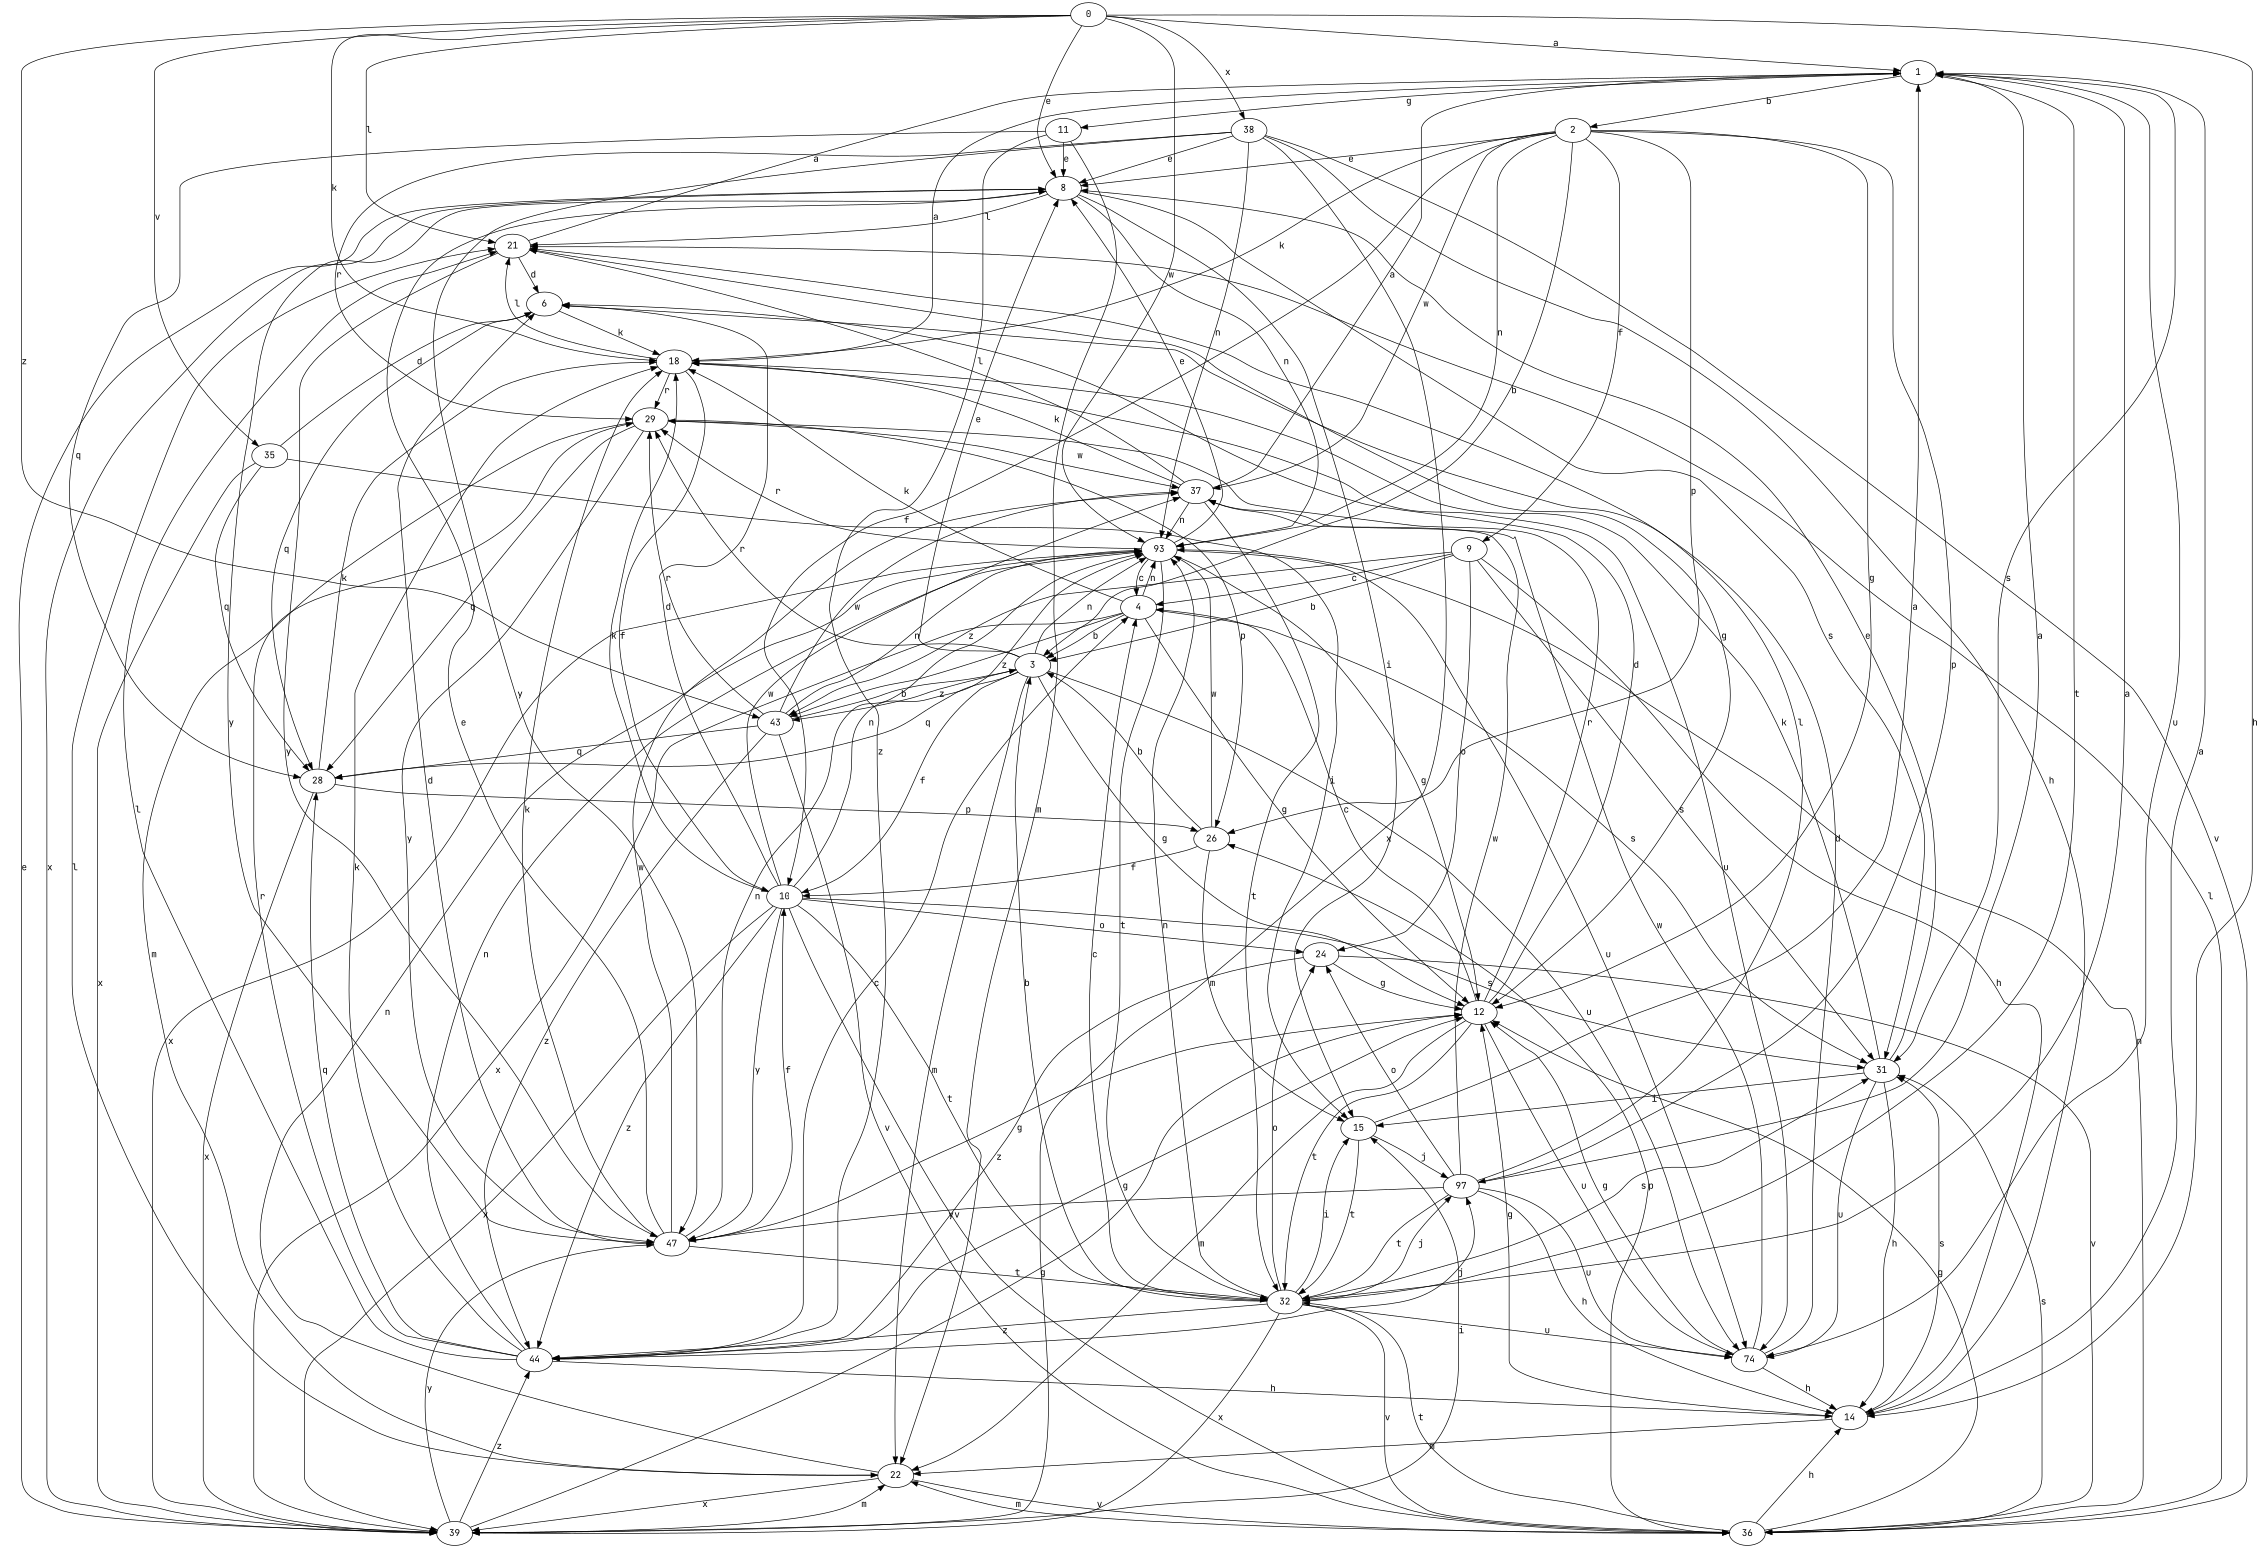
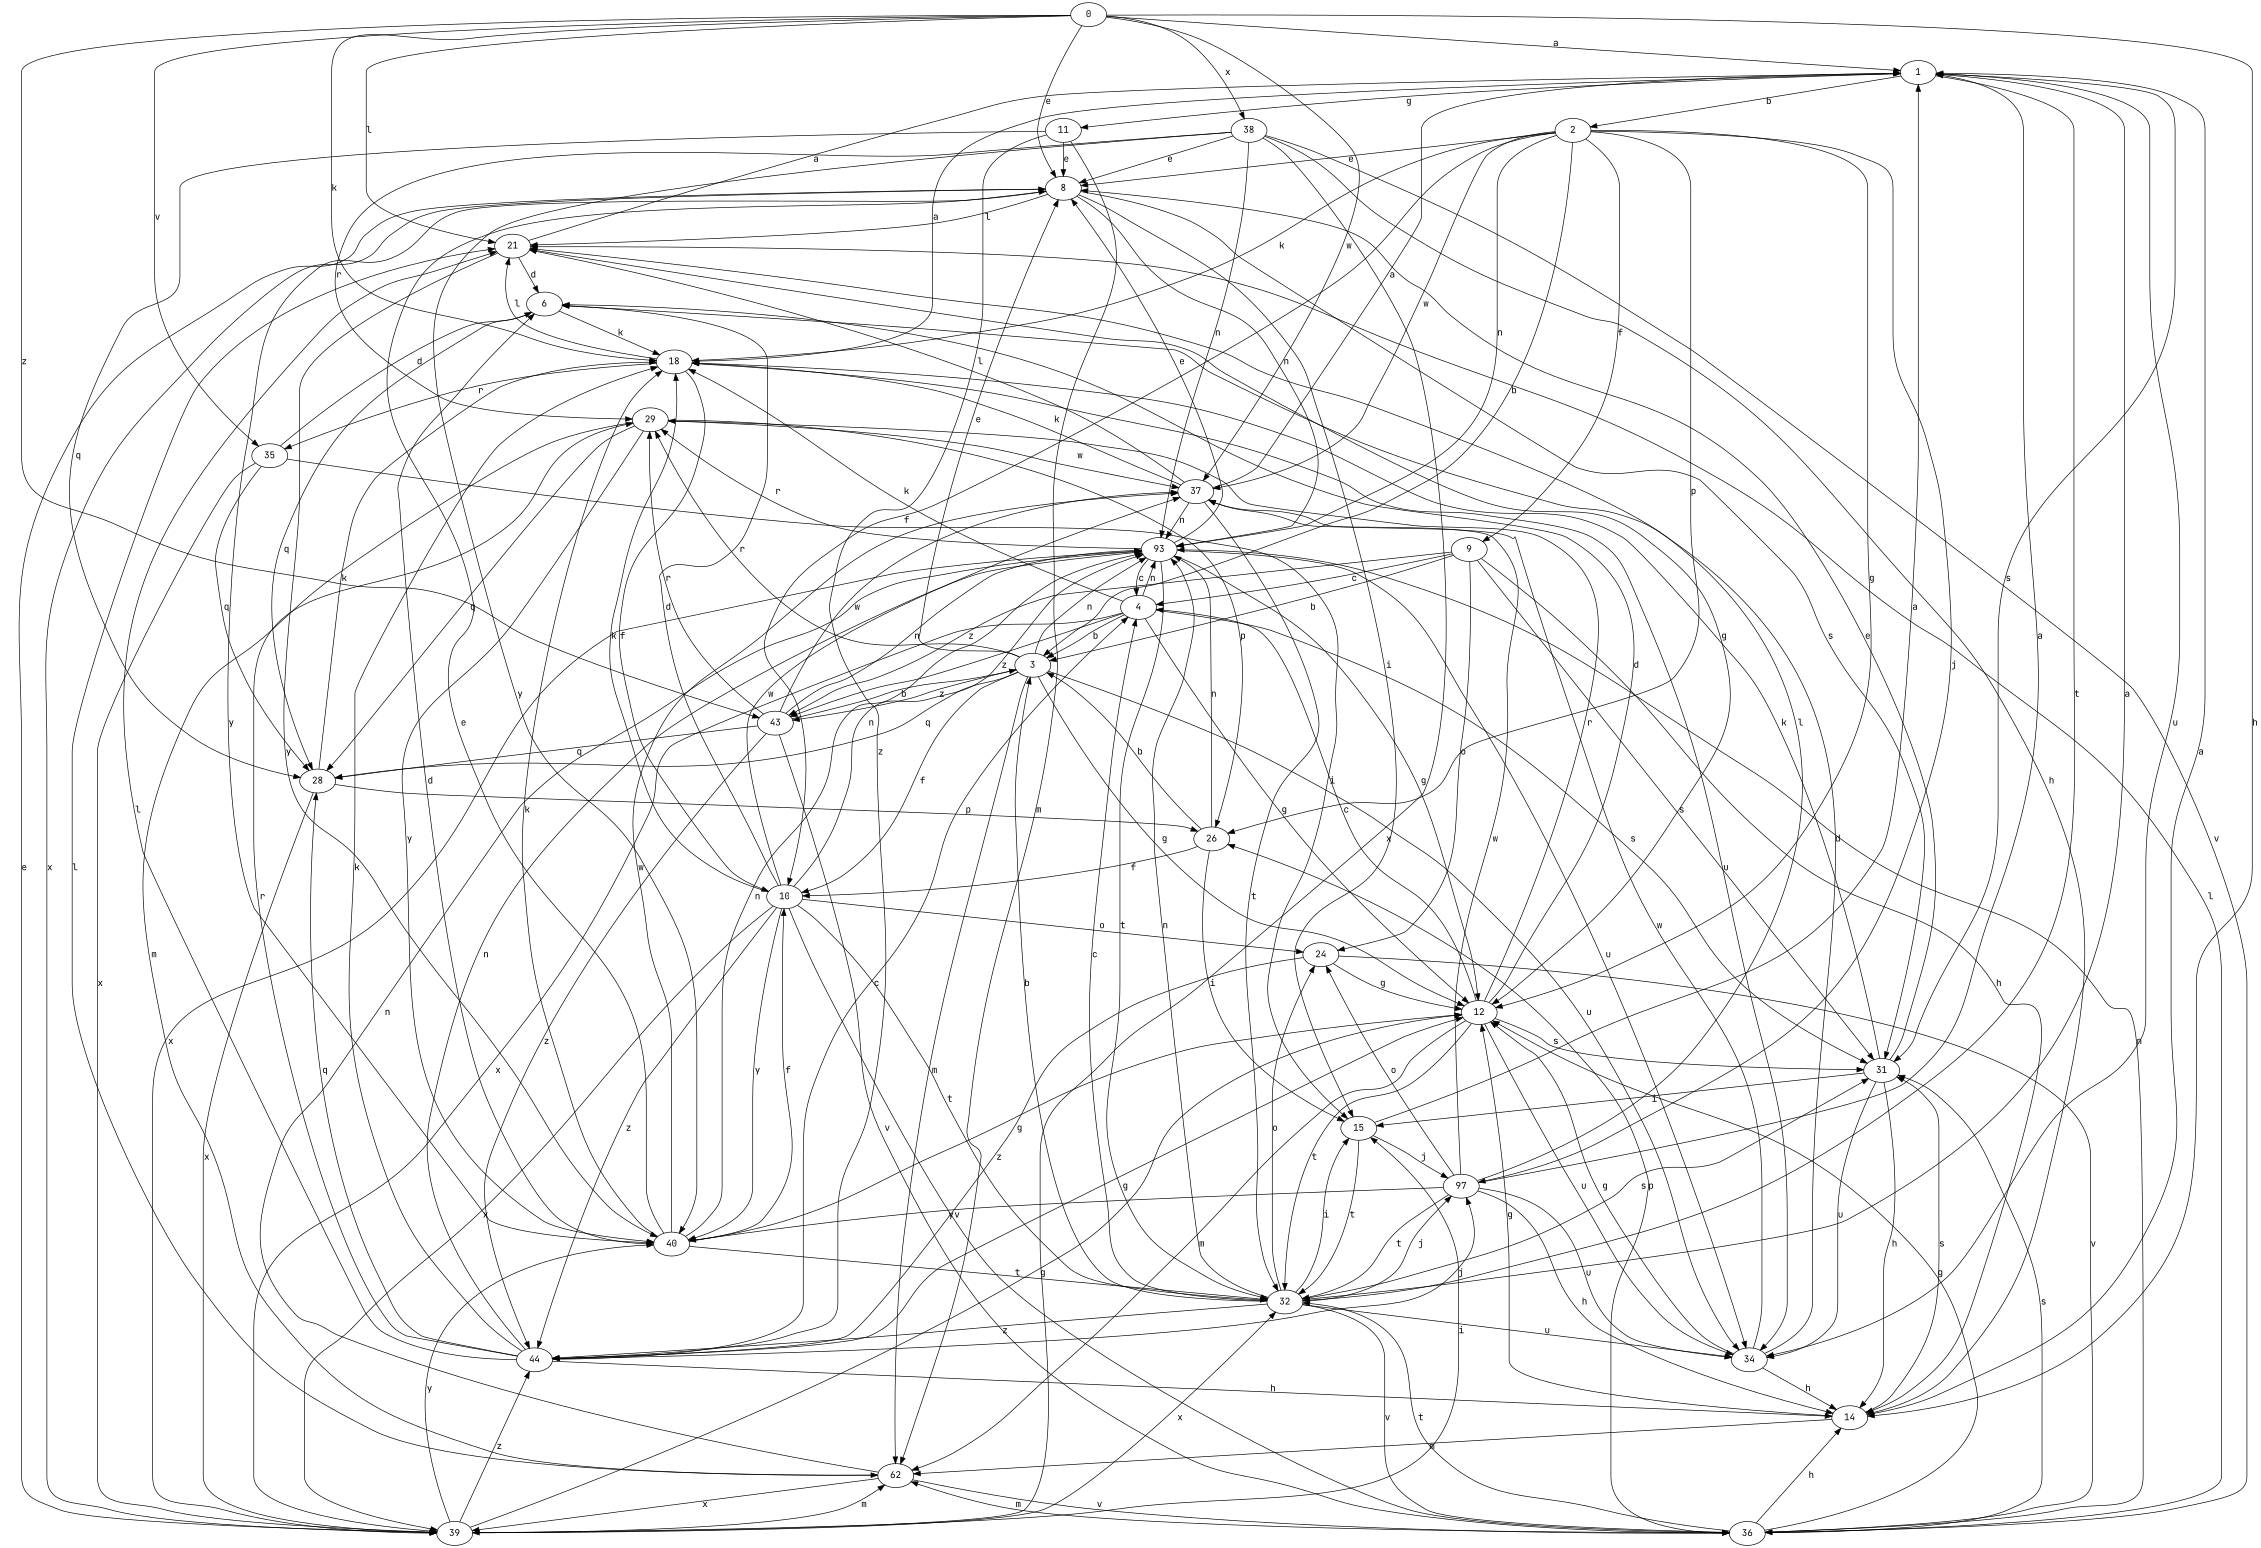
(1167, 275) -> (1355, 205)
(664, 388) -> (470, 388)
(1954, 665) -> (1954, 665)
(1214, 694) -> (1214, 694)
(1389, 954) -> (1672, 1063)
(1213, 984) -> (1213, 984)
(672, 1244) -> (672, 1244)
(1749, 1360) -> (1749, 1360)
(896, 1476) -> (896, 1476)
(925, 1528) -> (1076, 1491)
